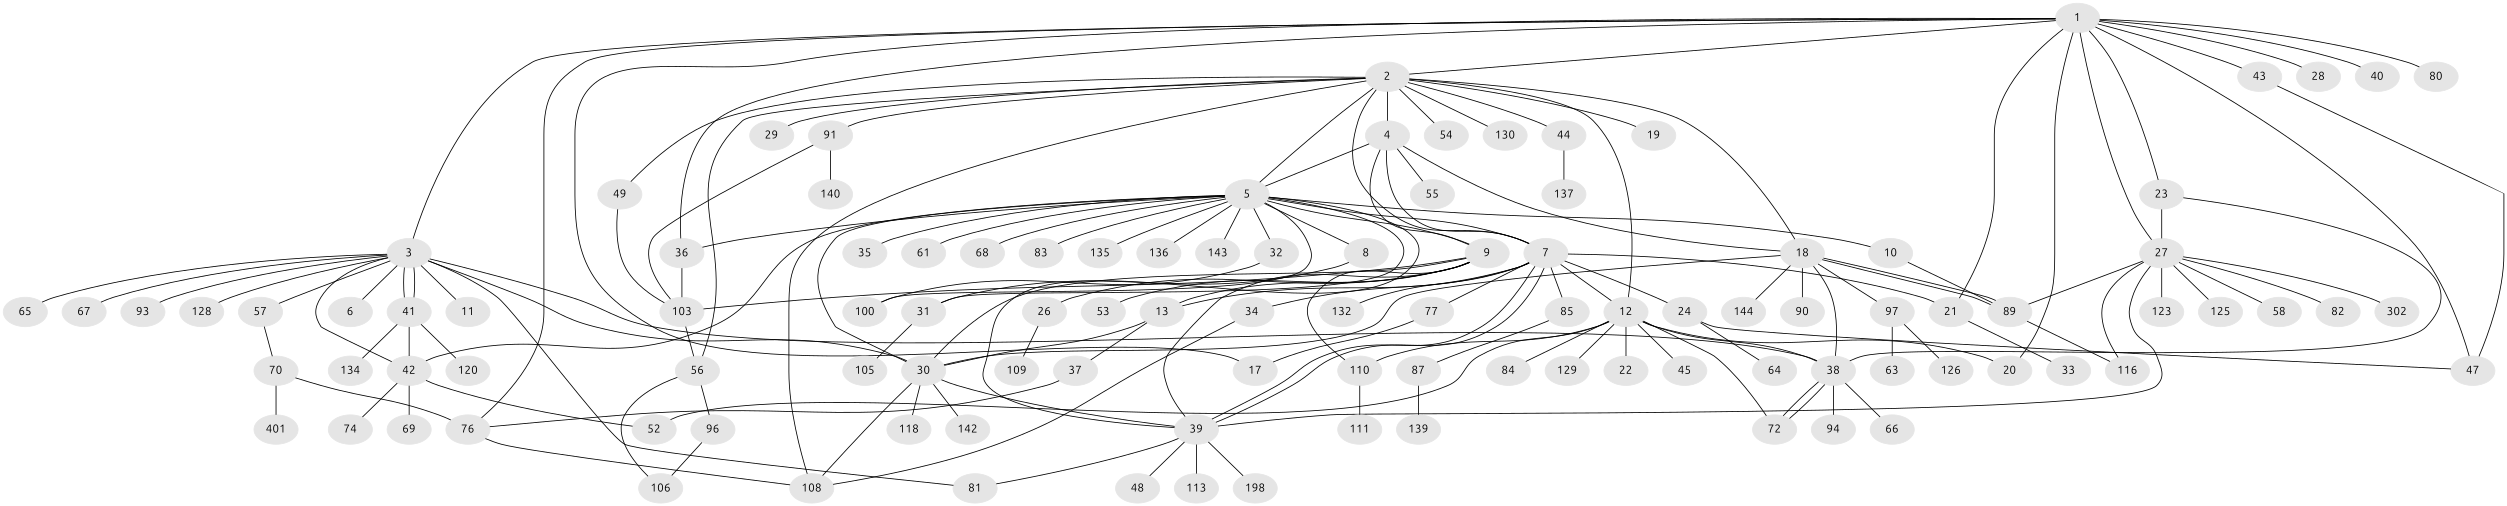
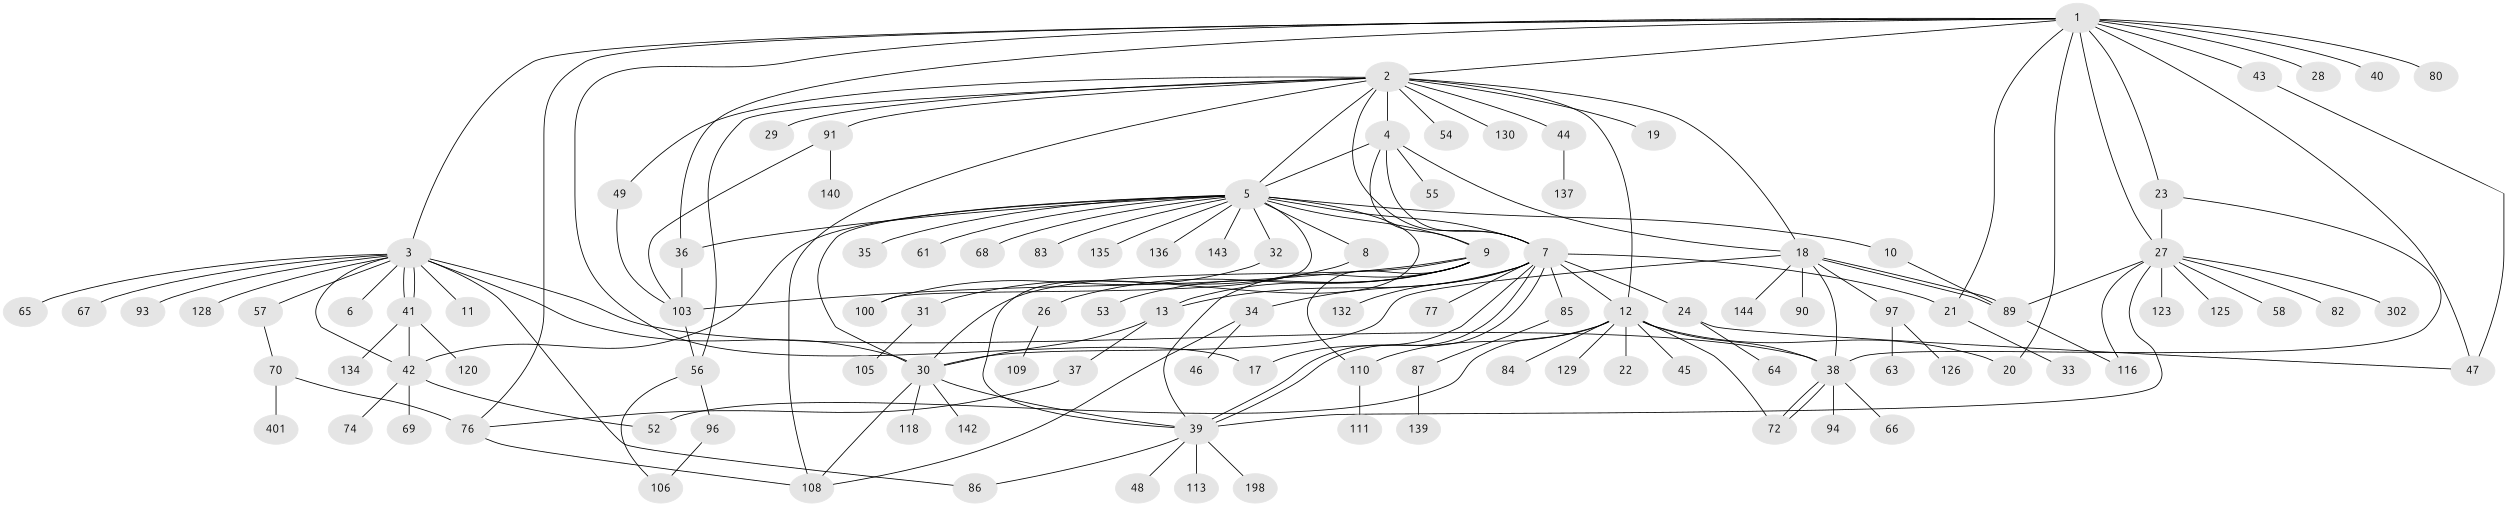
(1402, 256) -> none
(1343, 341) -> (1429, 339)
none -> (1196, 371)
(975, 488) -> (975, 488)
